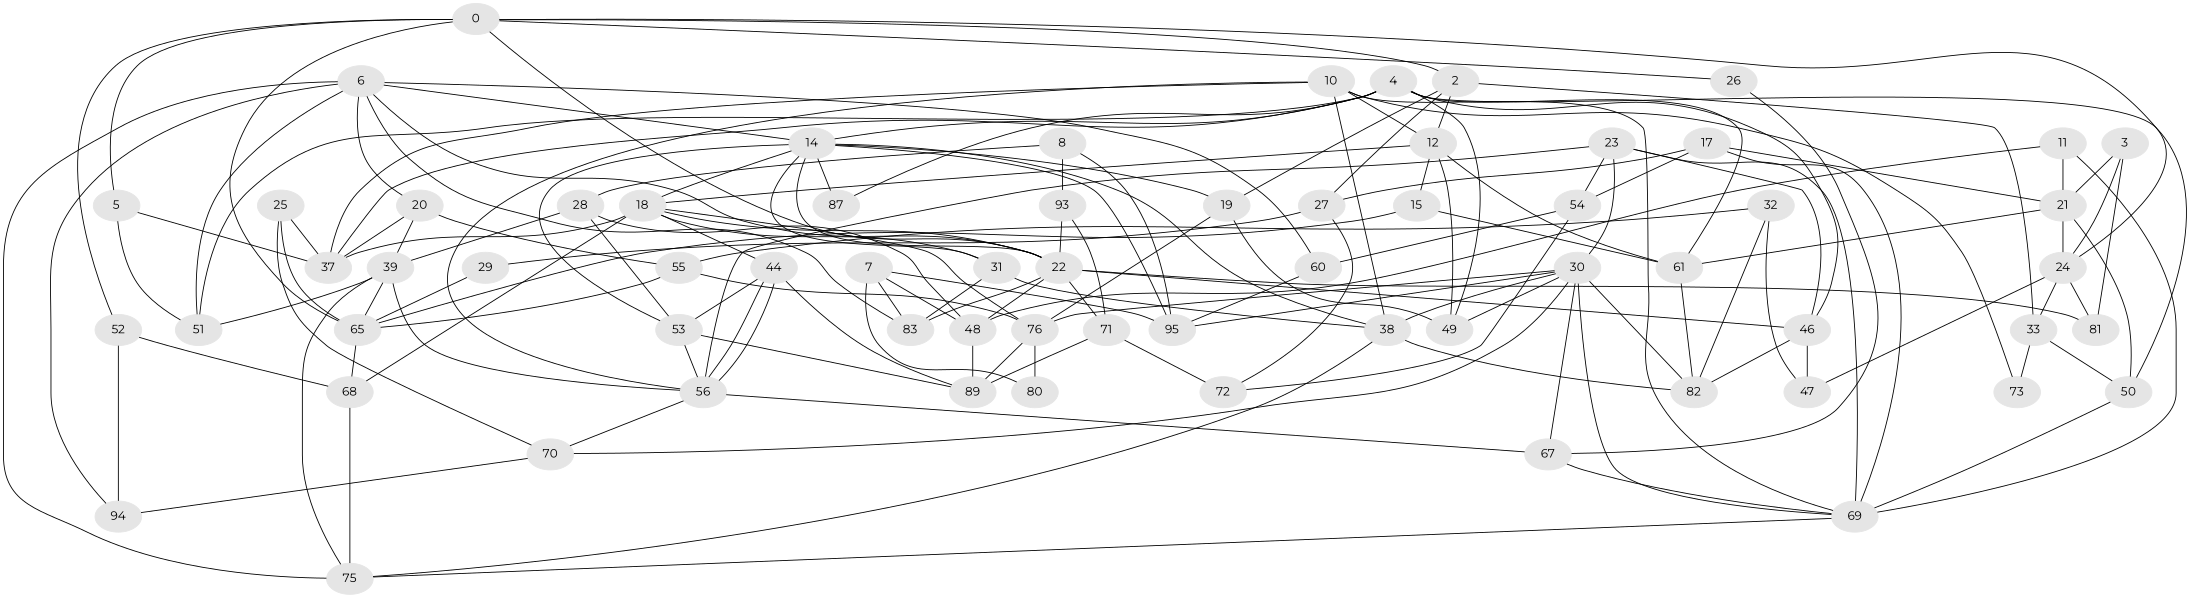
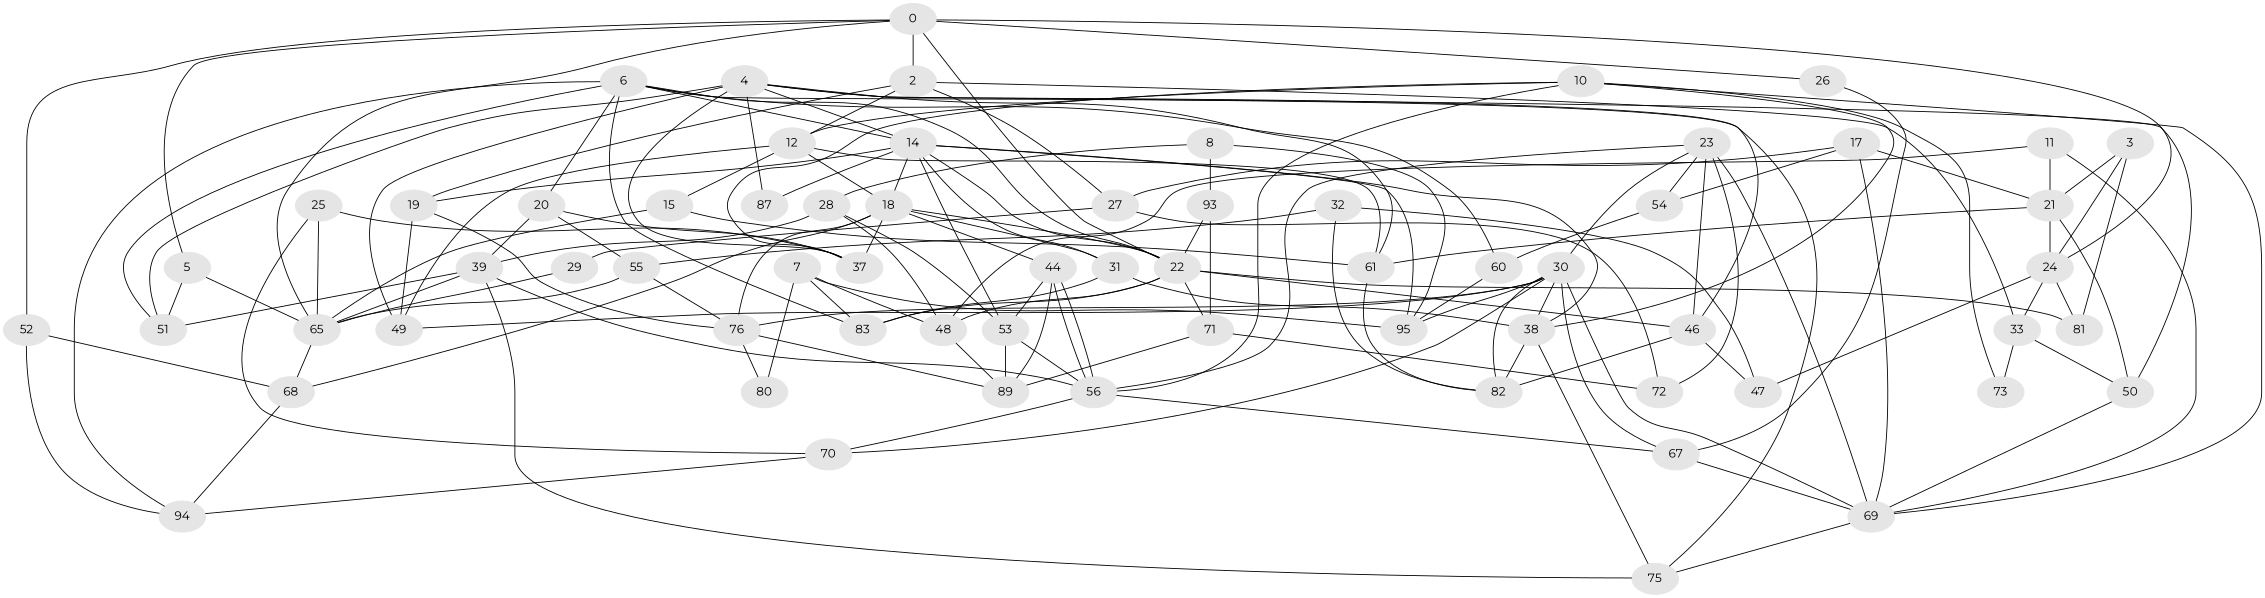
(227, 238) -> (250, 298)
(1440, 361) -> (1738, 268)
(350, 489) -> (237, 454)
